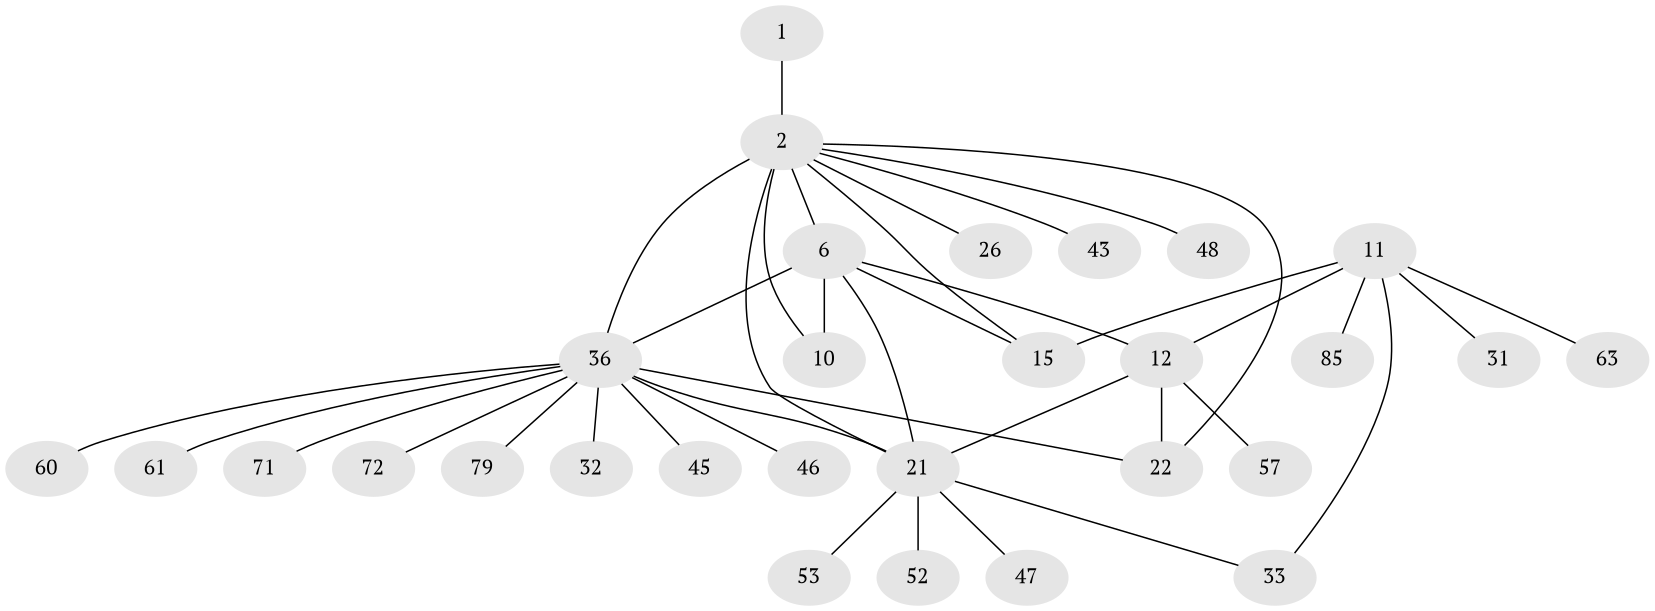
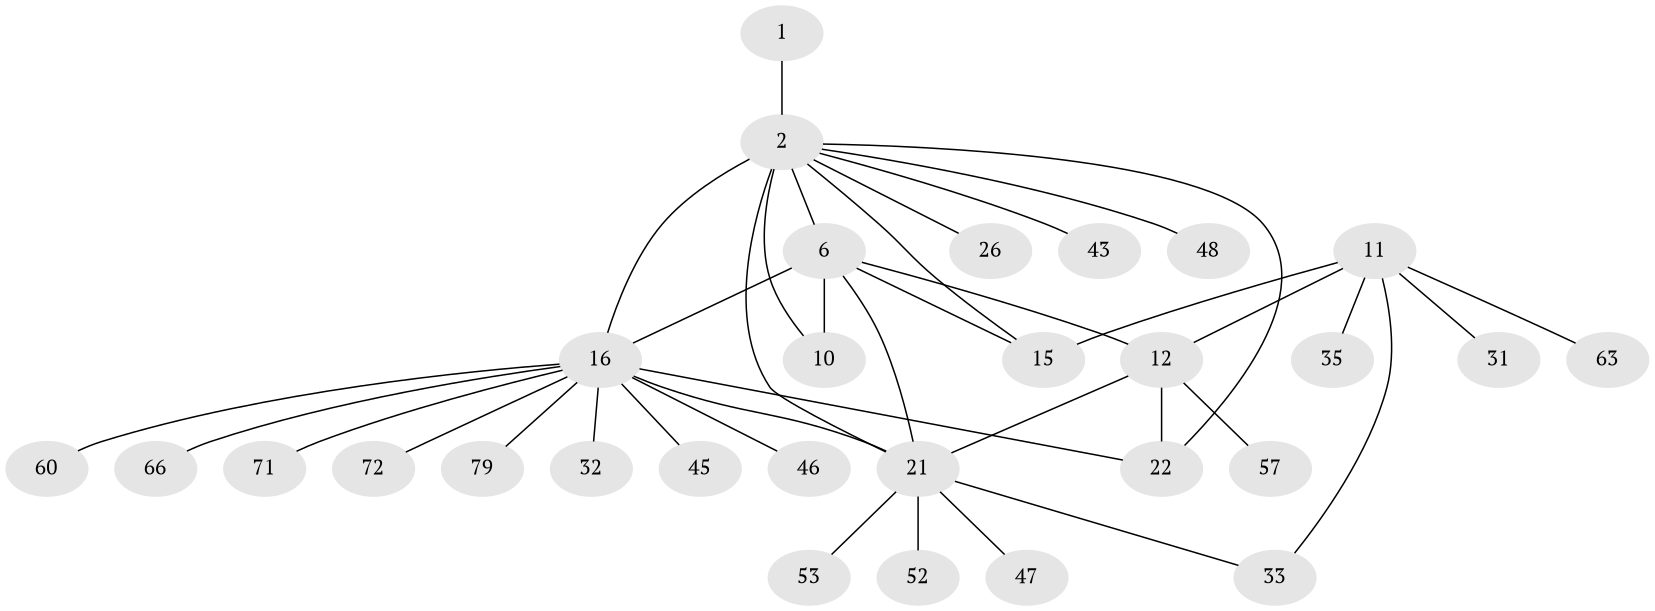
(600, 360) -> (600, 360)
(1333, 360) -> (1333, 360)
(156, 469) -> (156, 469)
